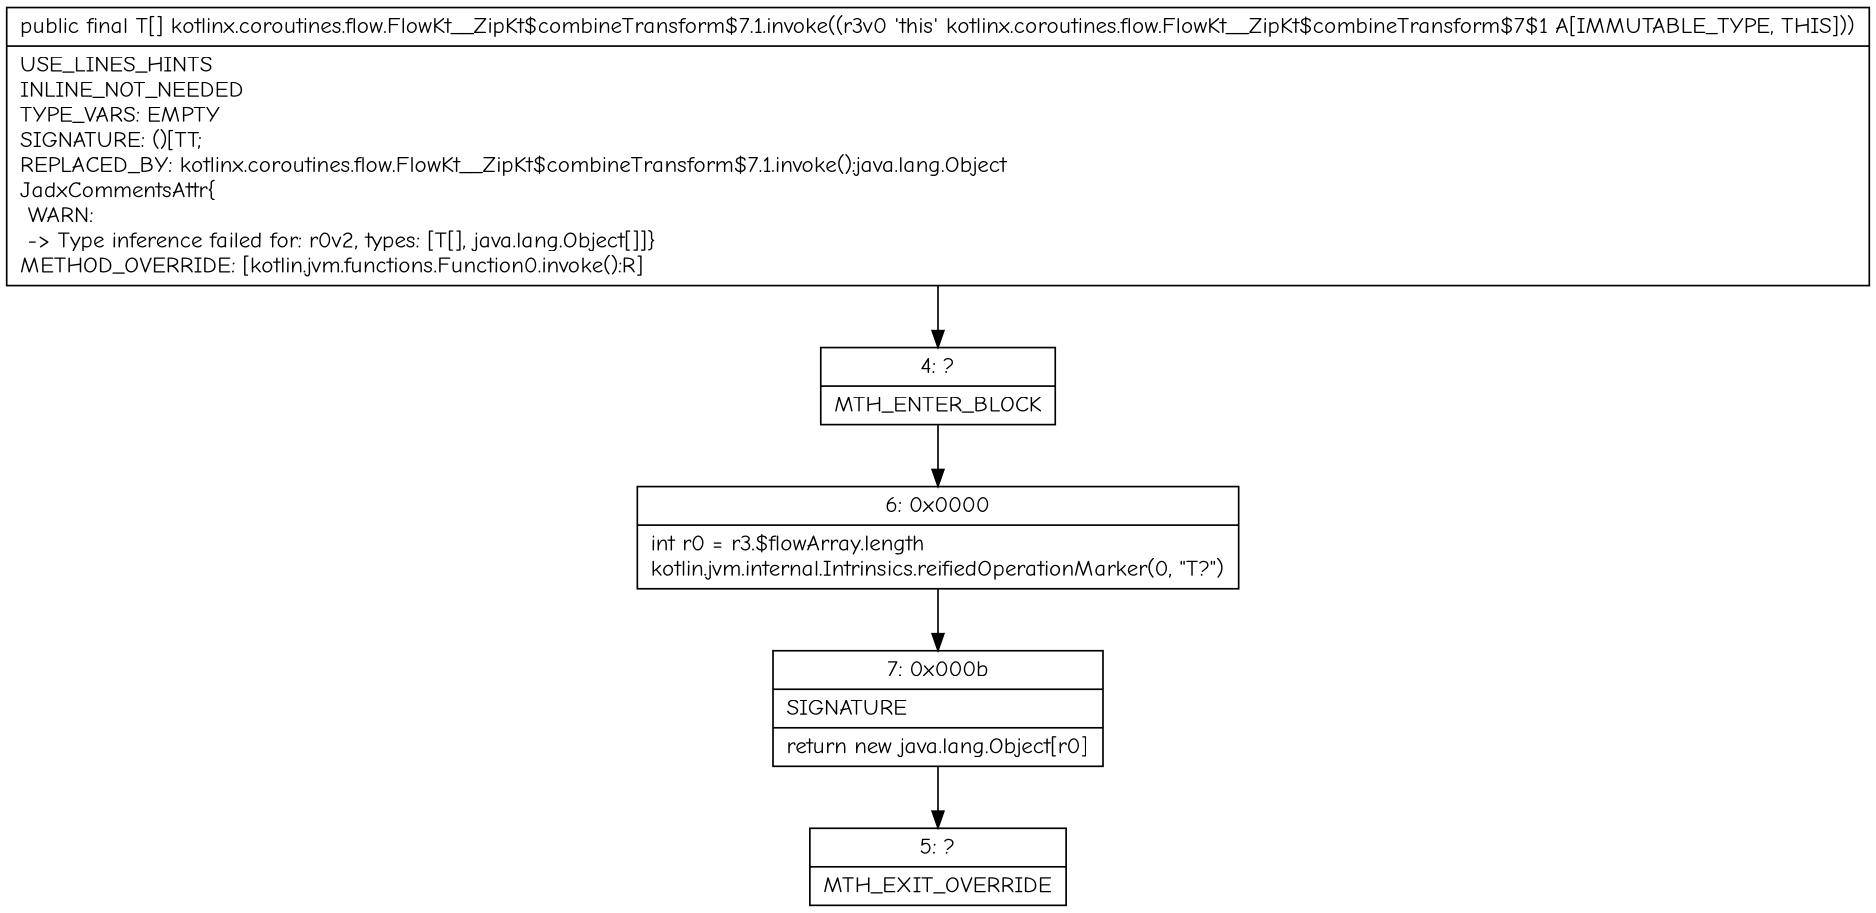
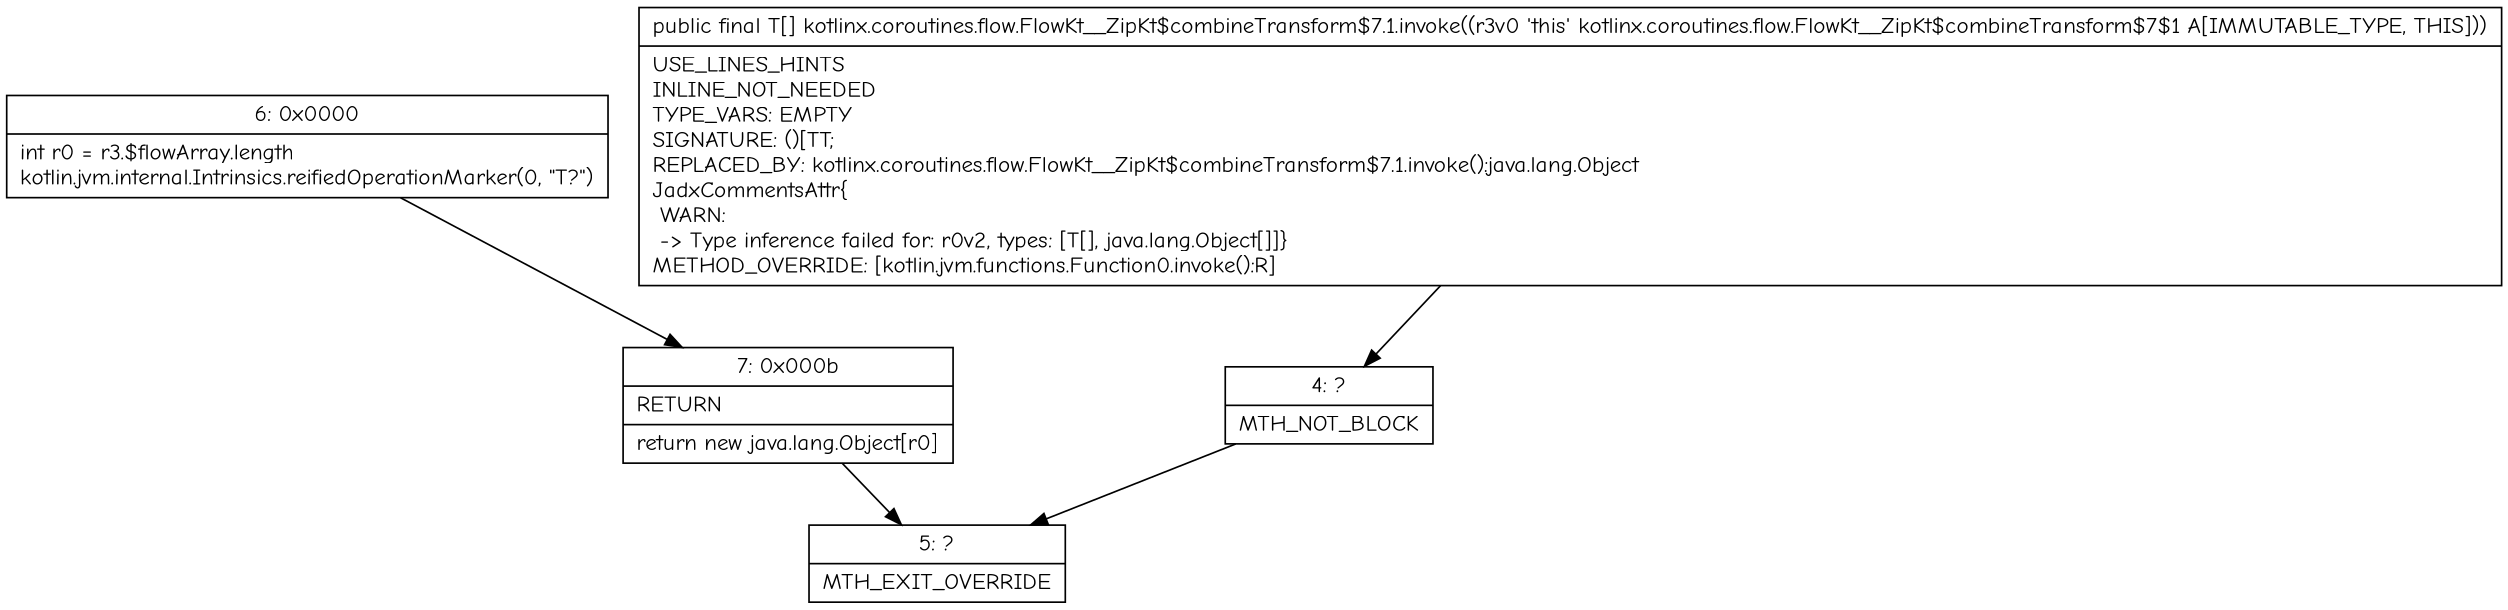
(938, 405) -> (1329, 424)
(938, 447) -> (1141, 481)
(848, 708) -> (680, 405)
